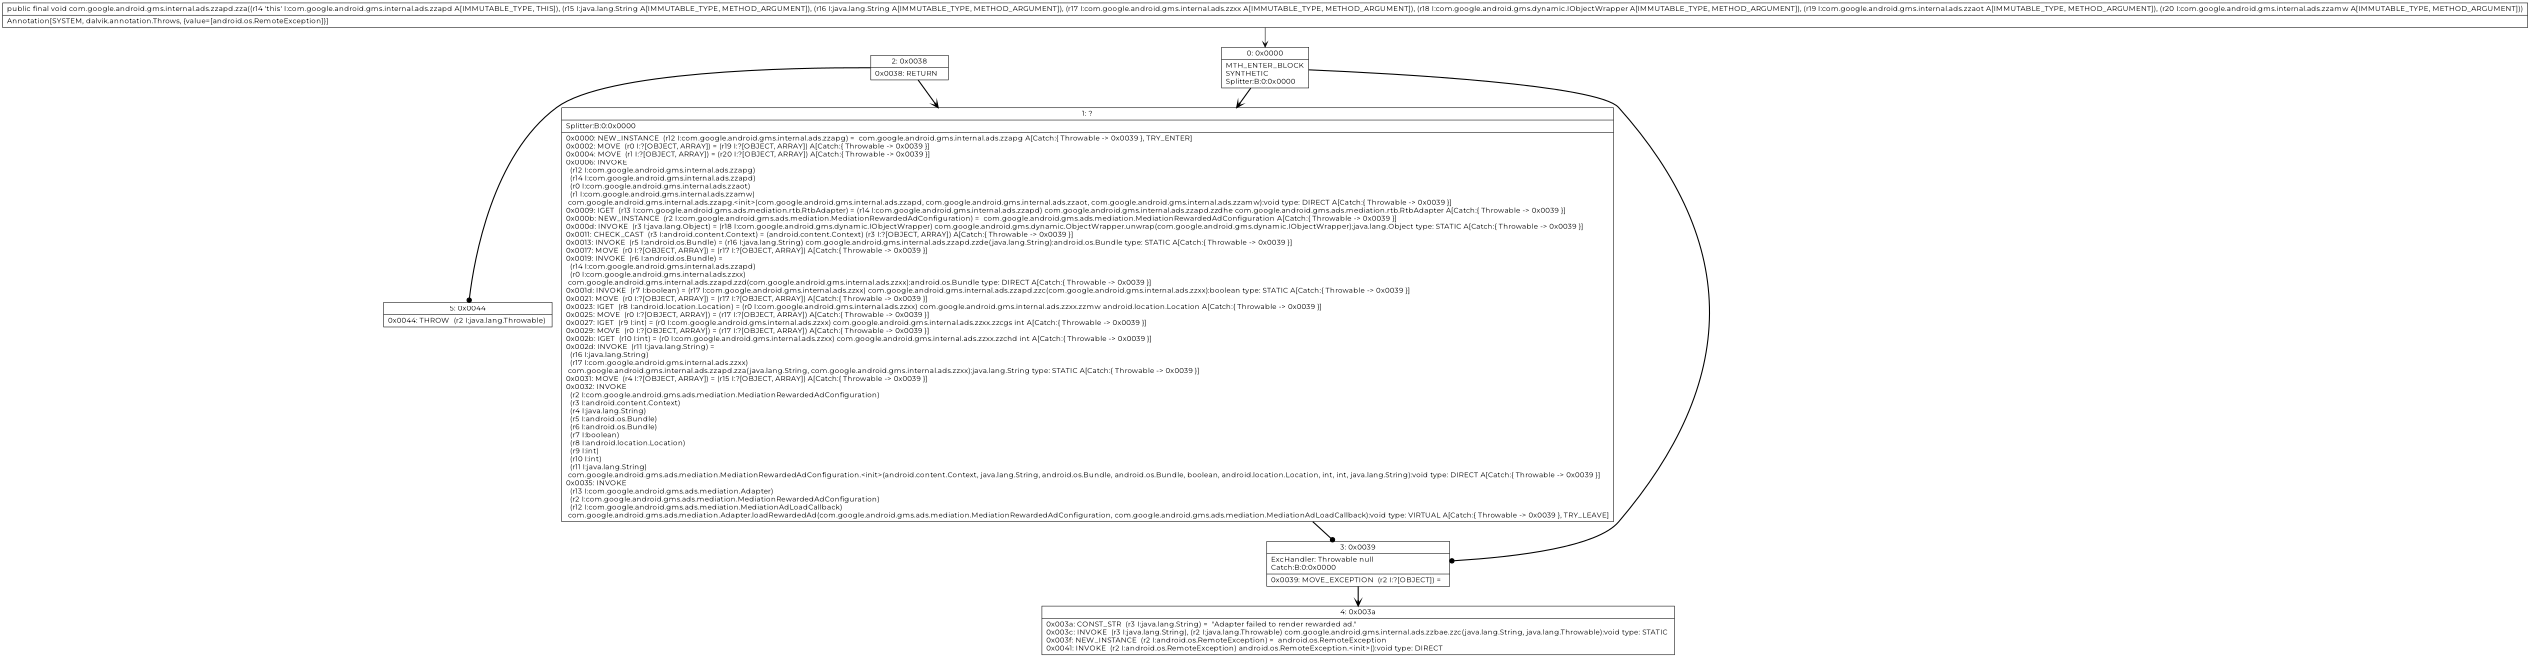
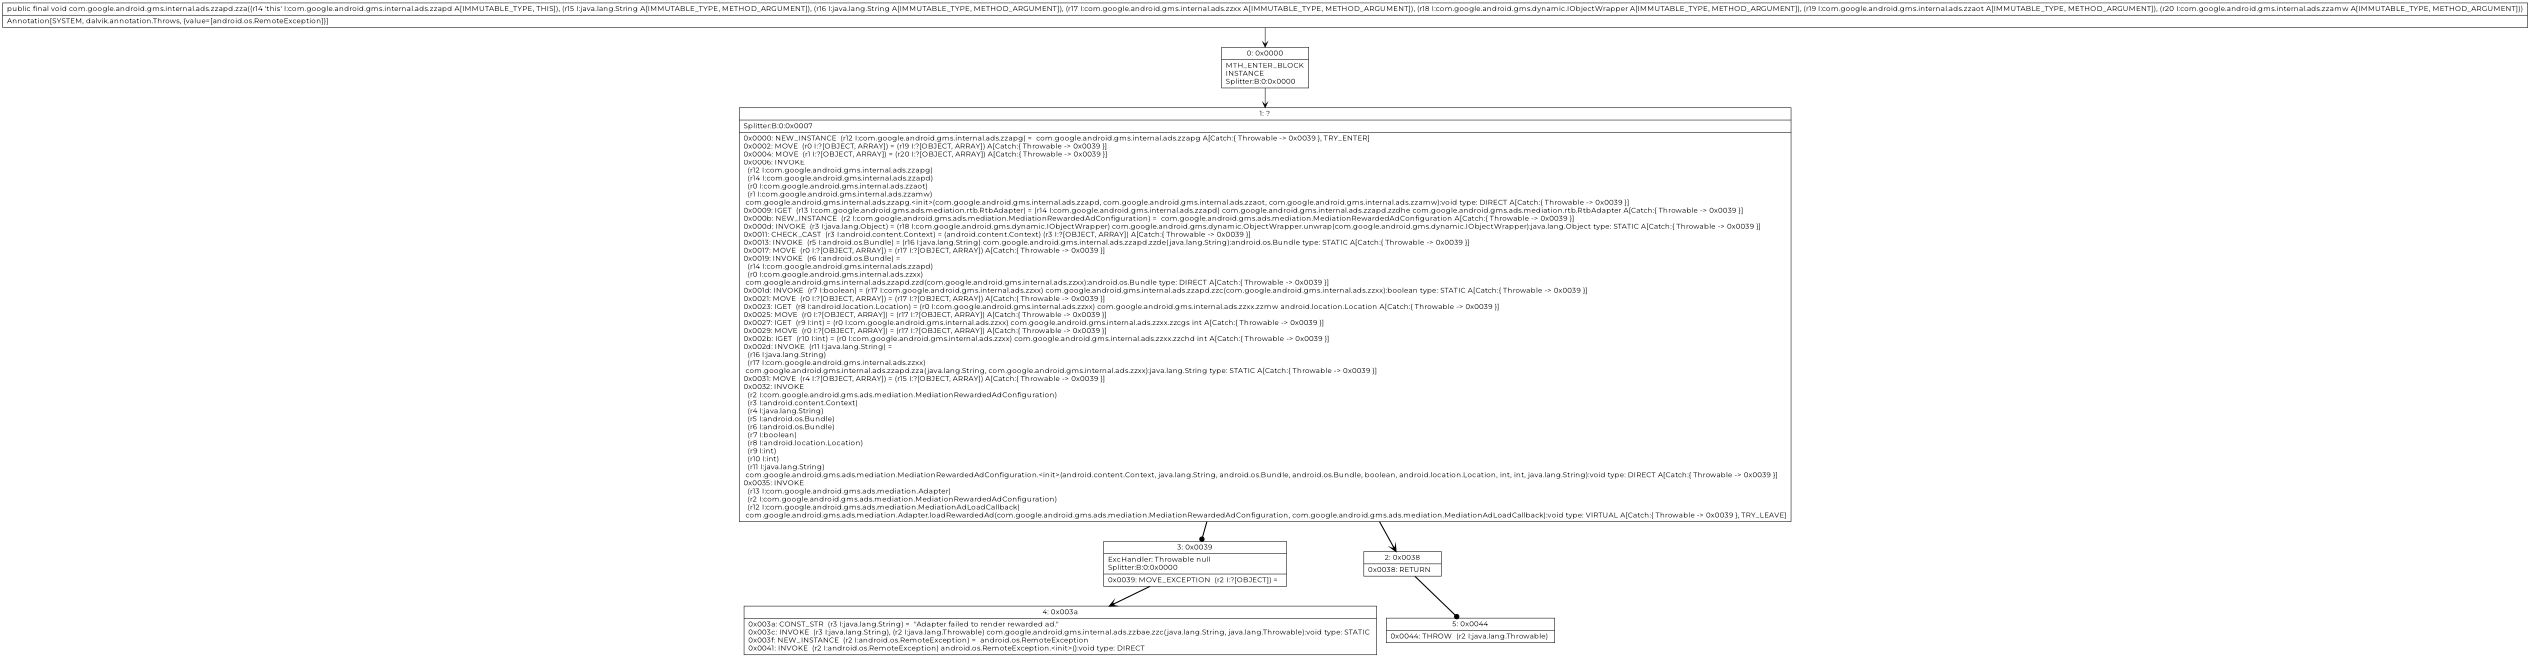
(1247, 74) -> (1245, 74)
(927, 92) -> (1386, 534)
(1245, 96) -> (1265, 95)
(601, 126) -> (778, 126)
(1698, 244) -> none
(1304, 568) -> (1143, 568)
